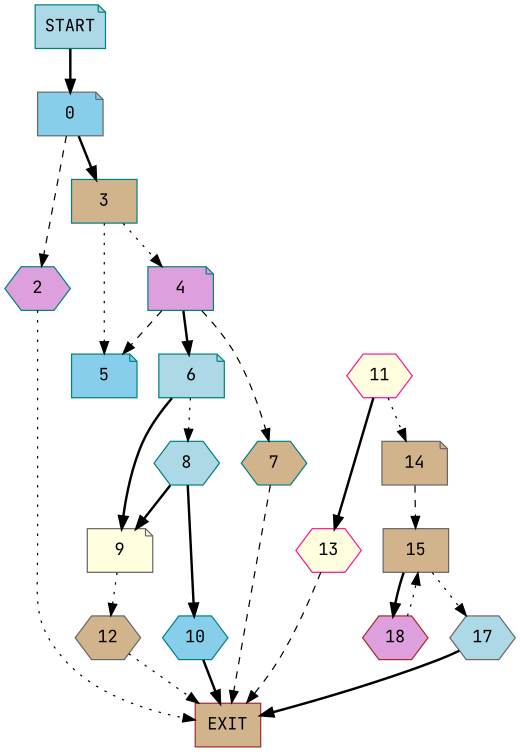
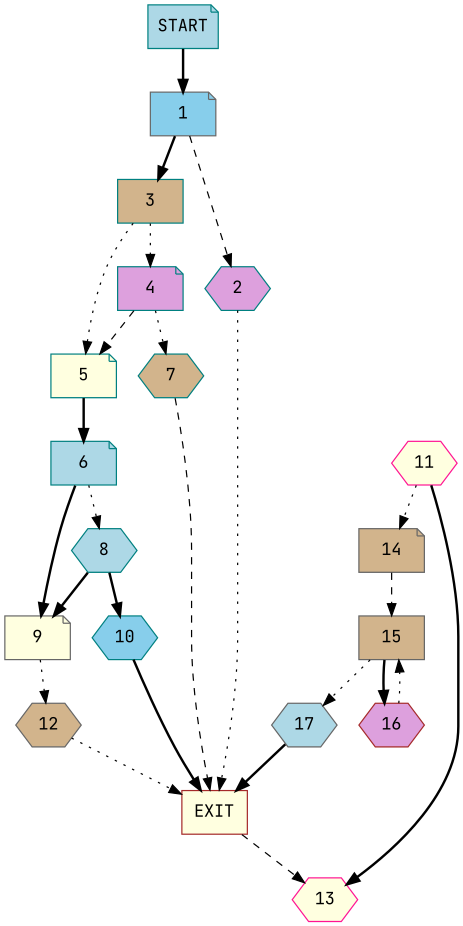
(70, 114) -> (183, 114)
(185, 326) -> (84, 414)
(242, 366) -> (159, 326)
(104, 376) -> (84, 376)
(292, 636) -> (268, 855)
(395, 638) -> (392, 725)
(228, 725) -> (215, 812)
